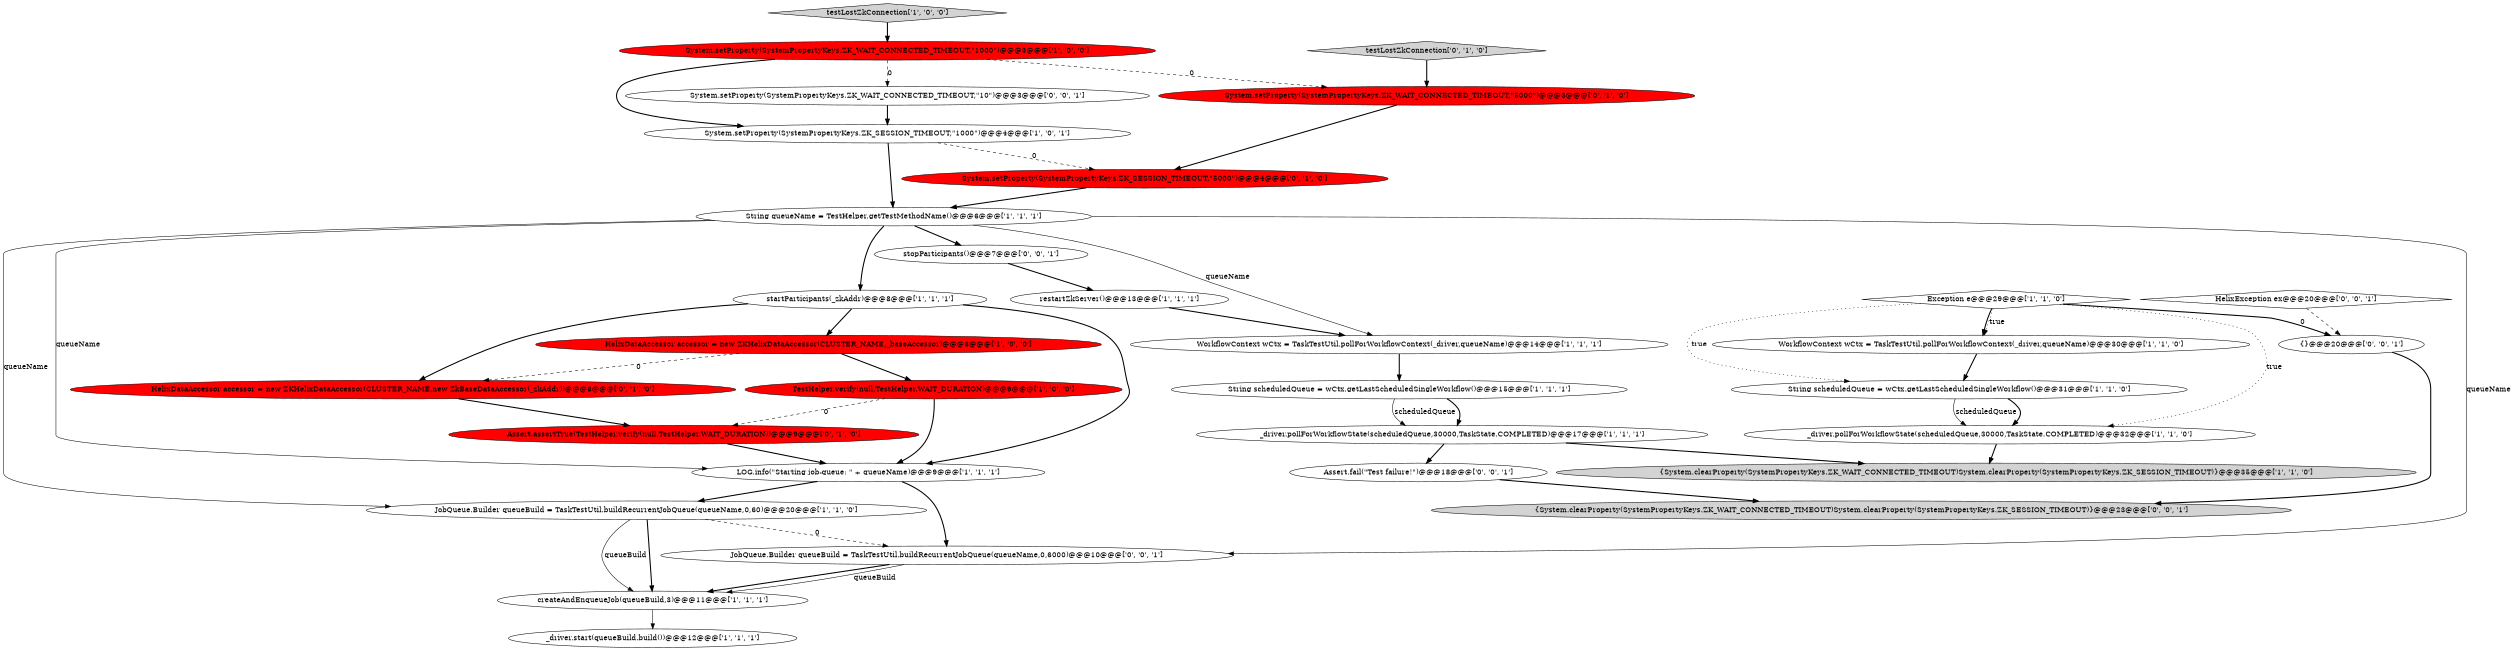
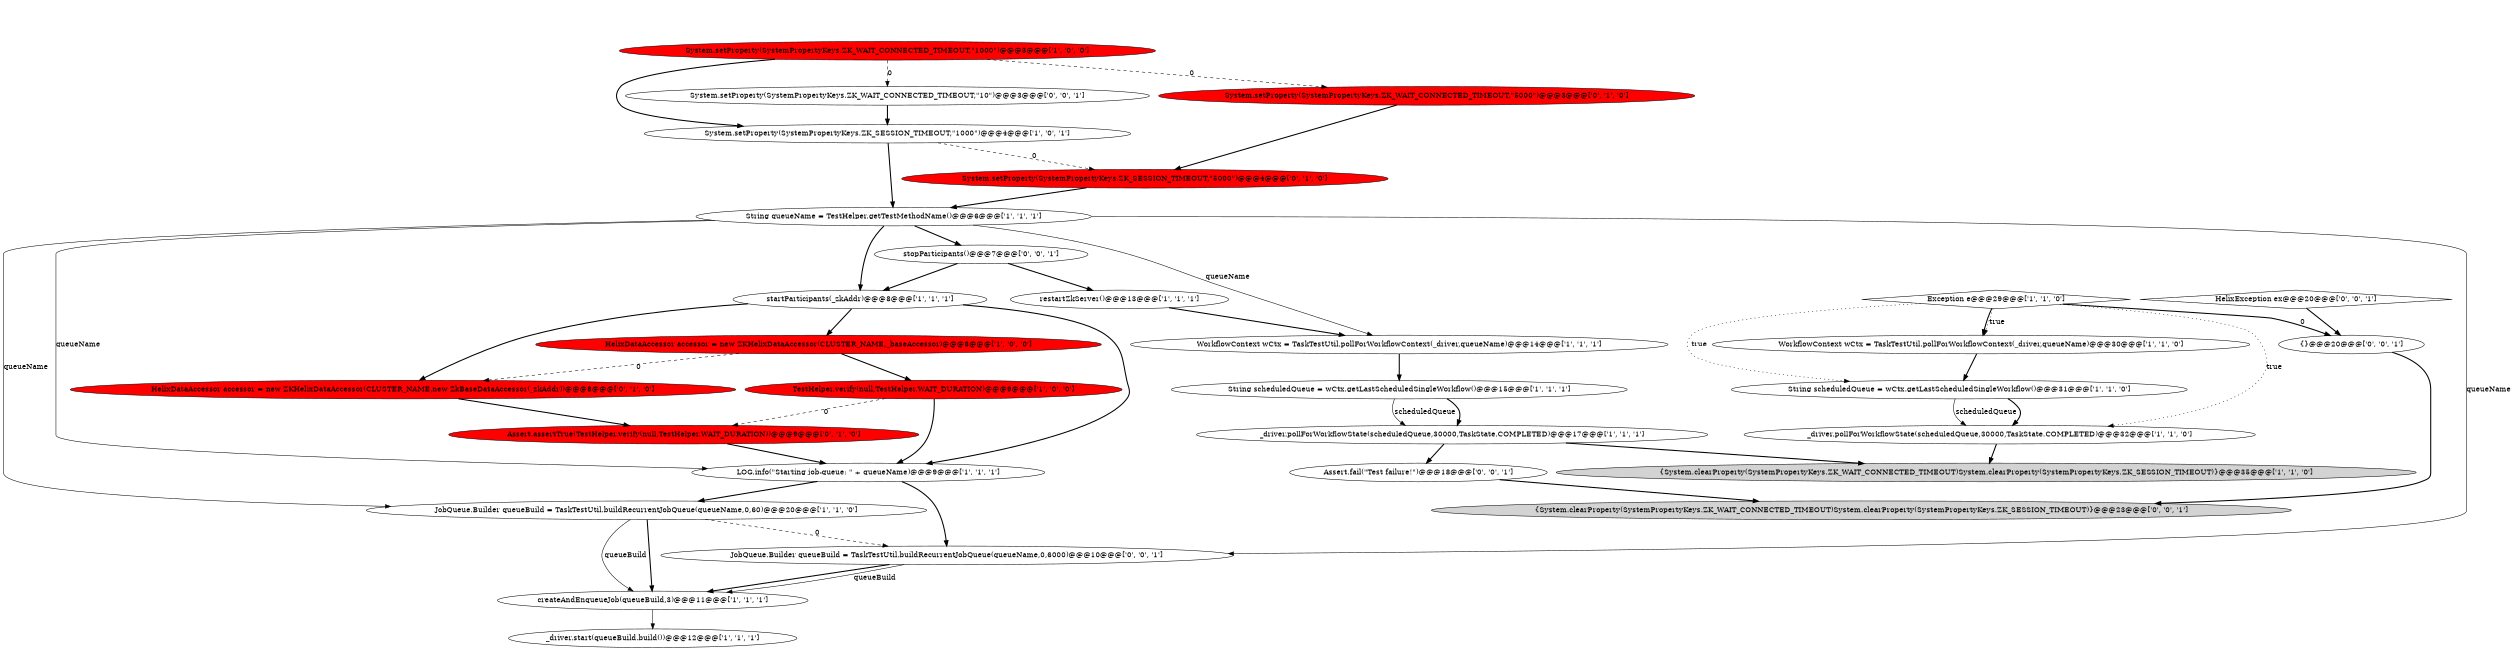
(887, 13) -> none
(1427, 51) -> none
none -> (923, 276)
(2321, 320) -> (2321, 320)
